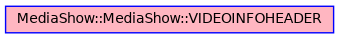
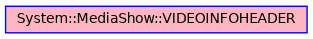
(170, 20) -> (156, 20)
